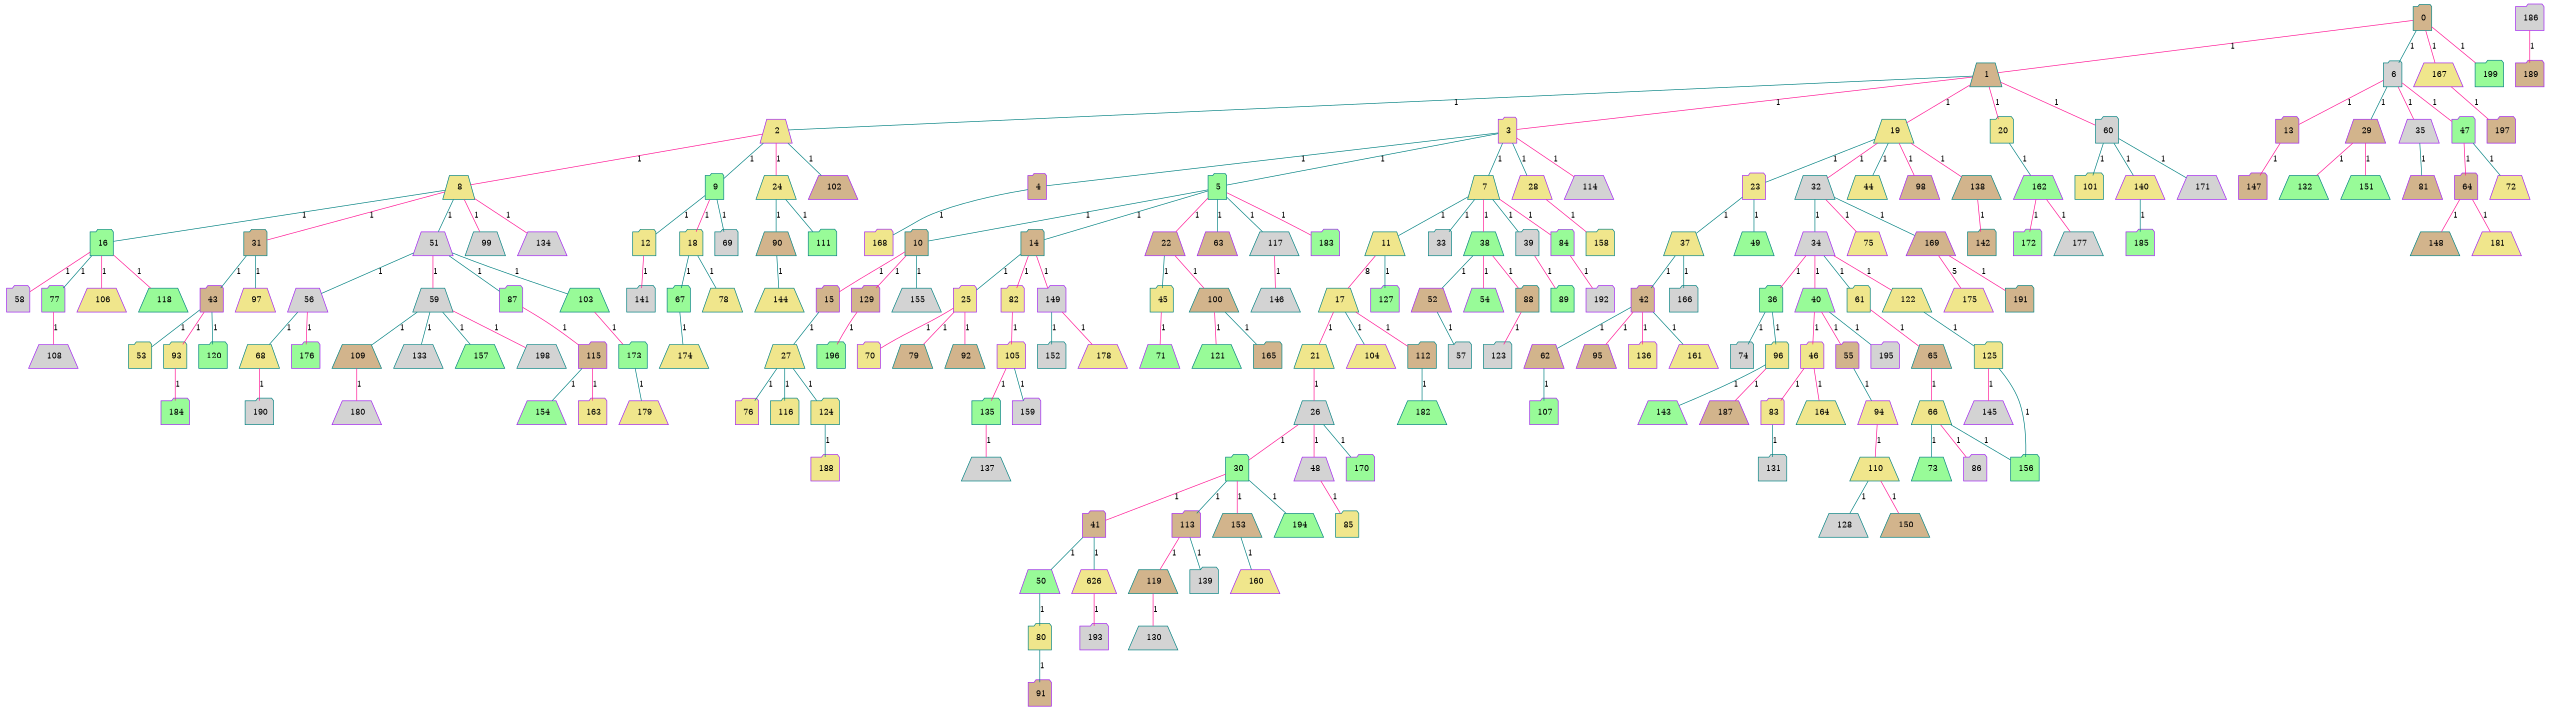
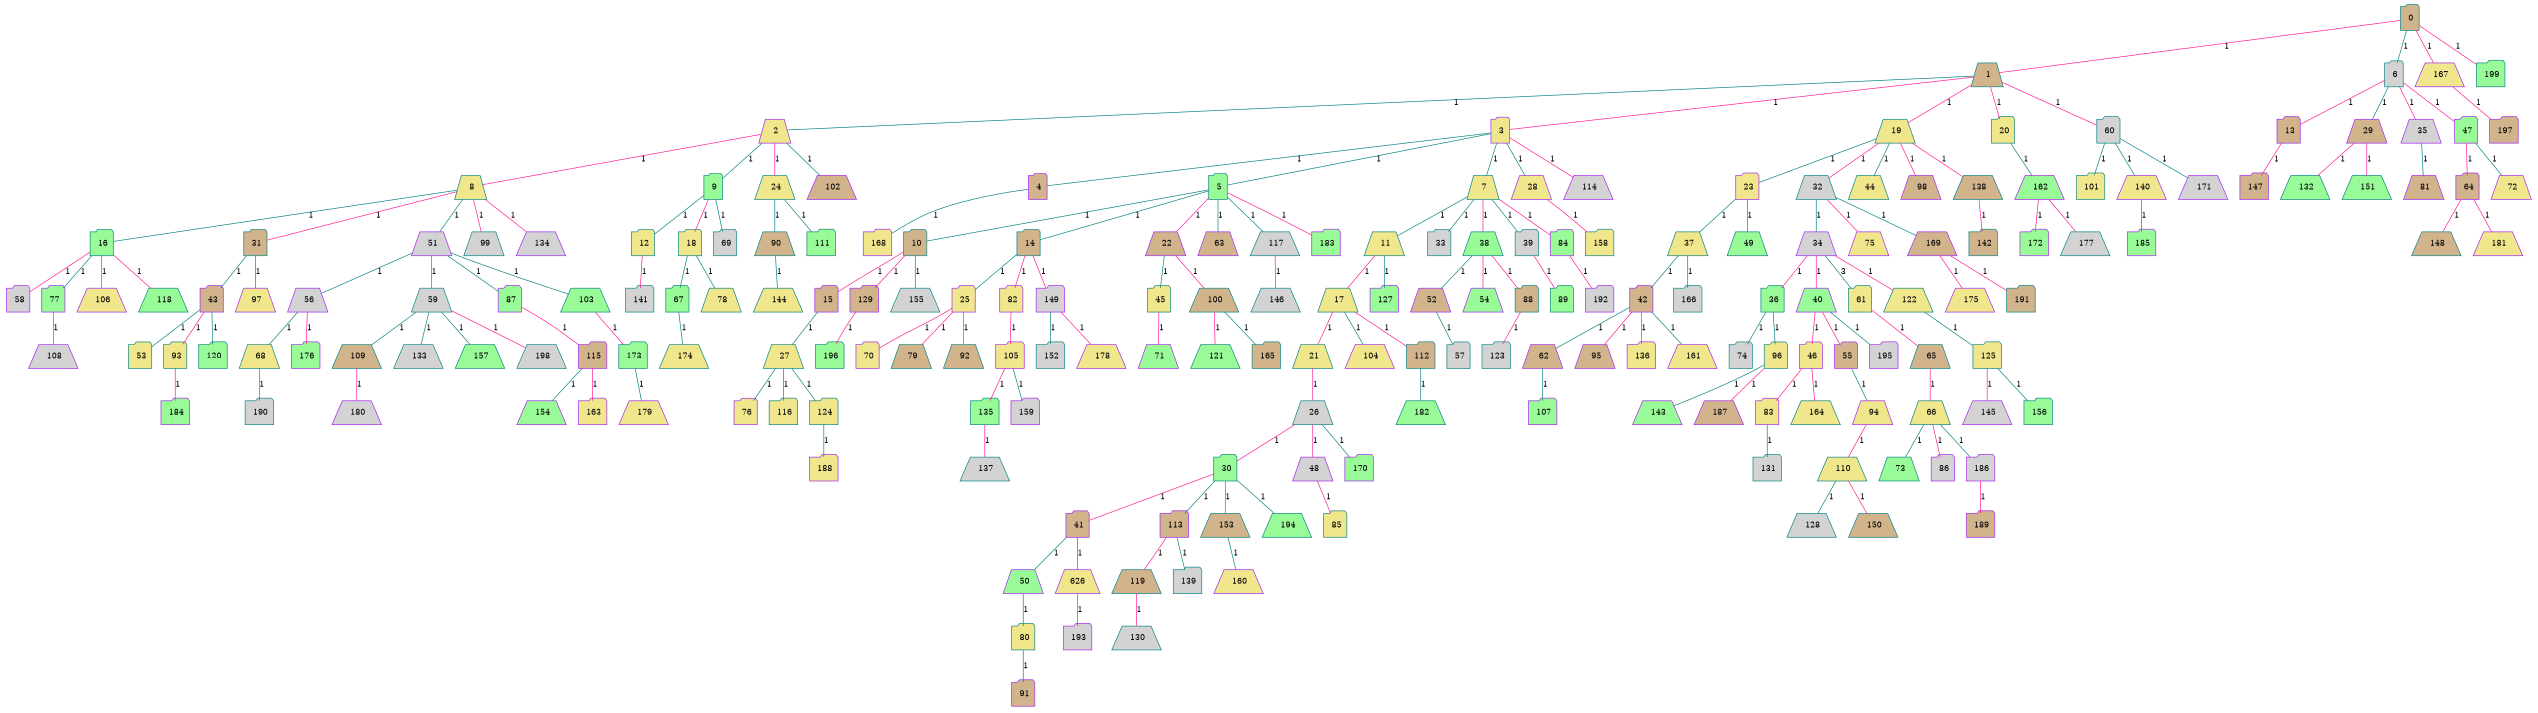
(1368, 272) -> (1367, 272)
(1842, 272) -> (1843, 272)
(1955, 272) -> (1956, 272)
(1981, 442) -> (1955, 441)
